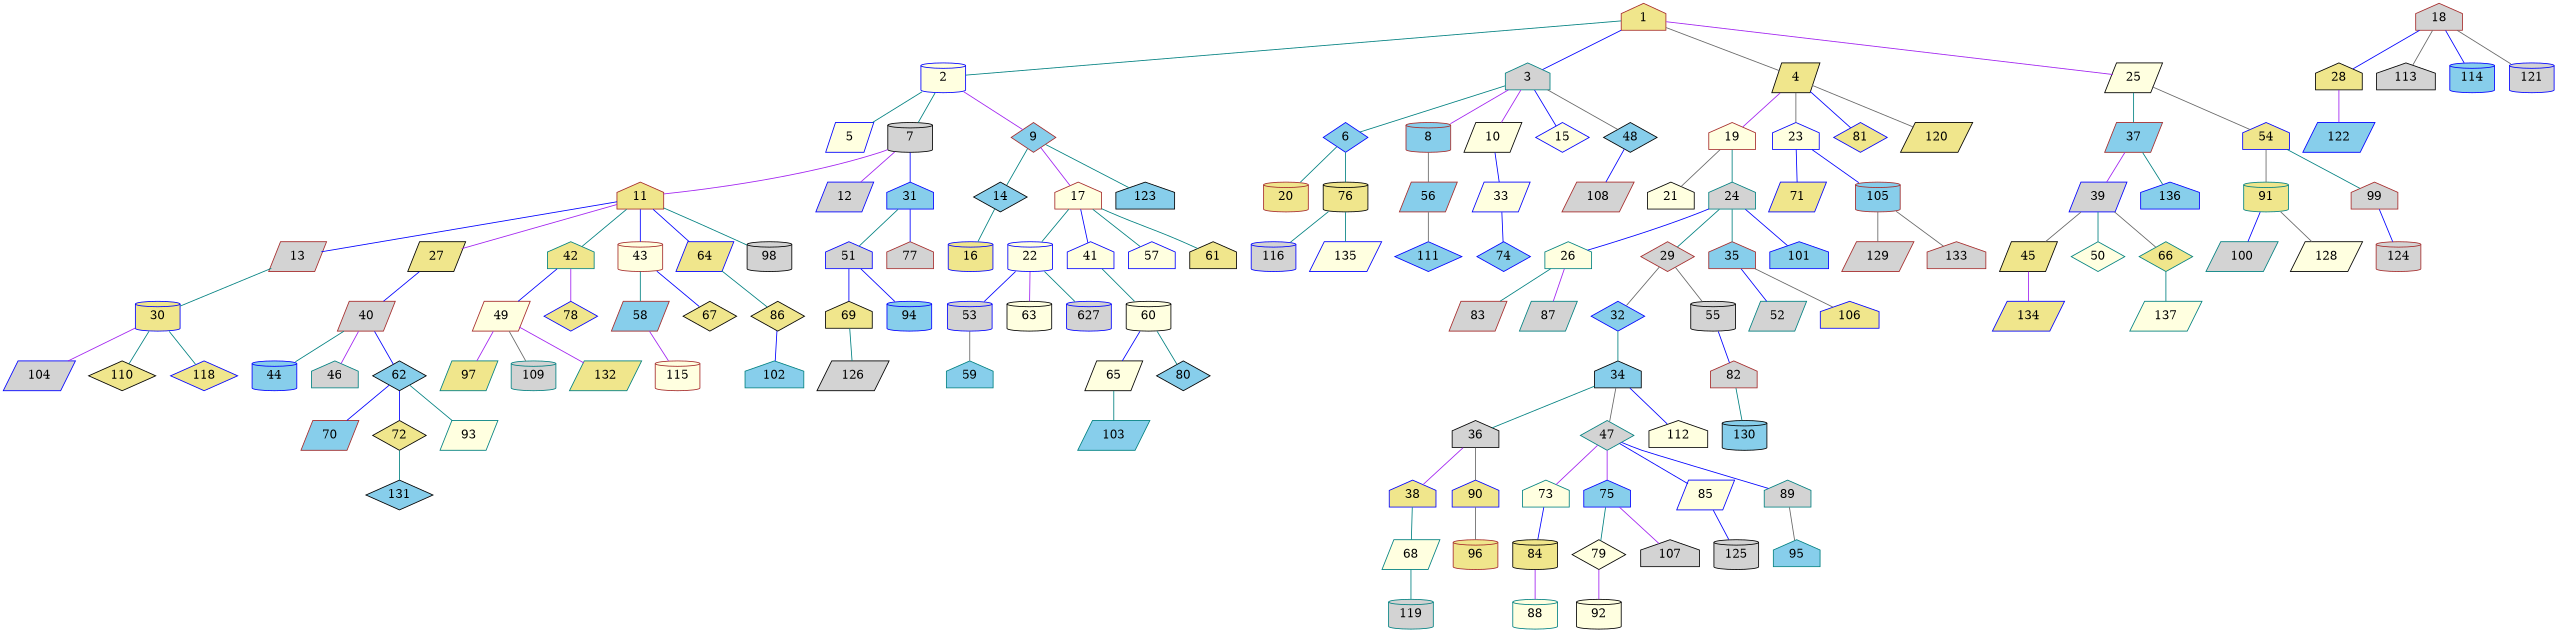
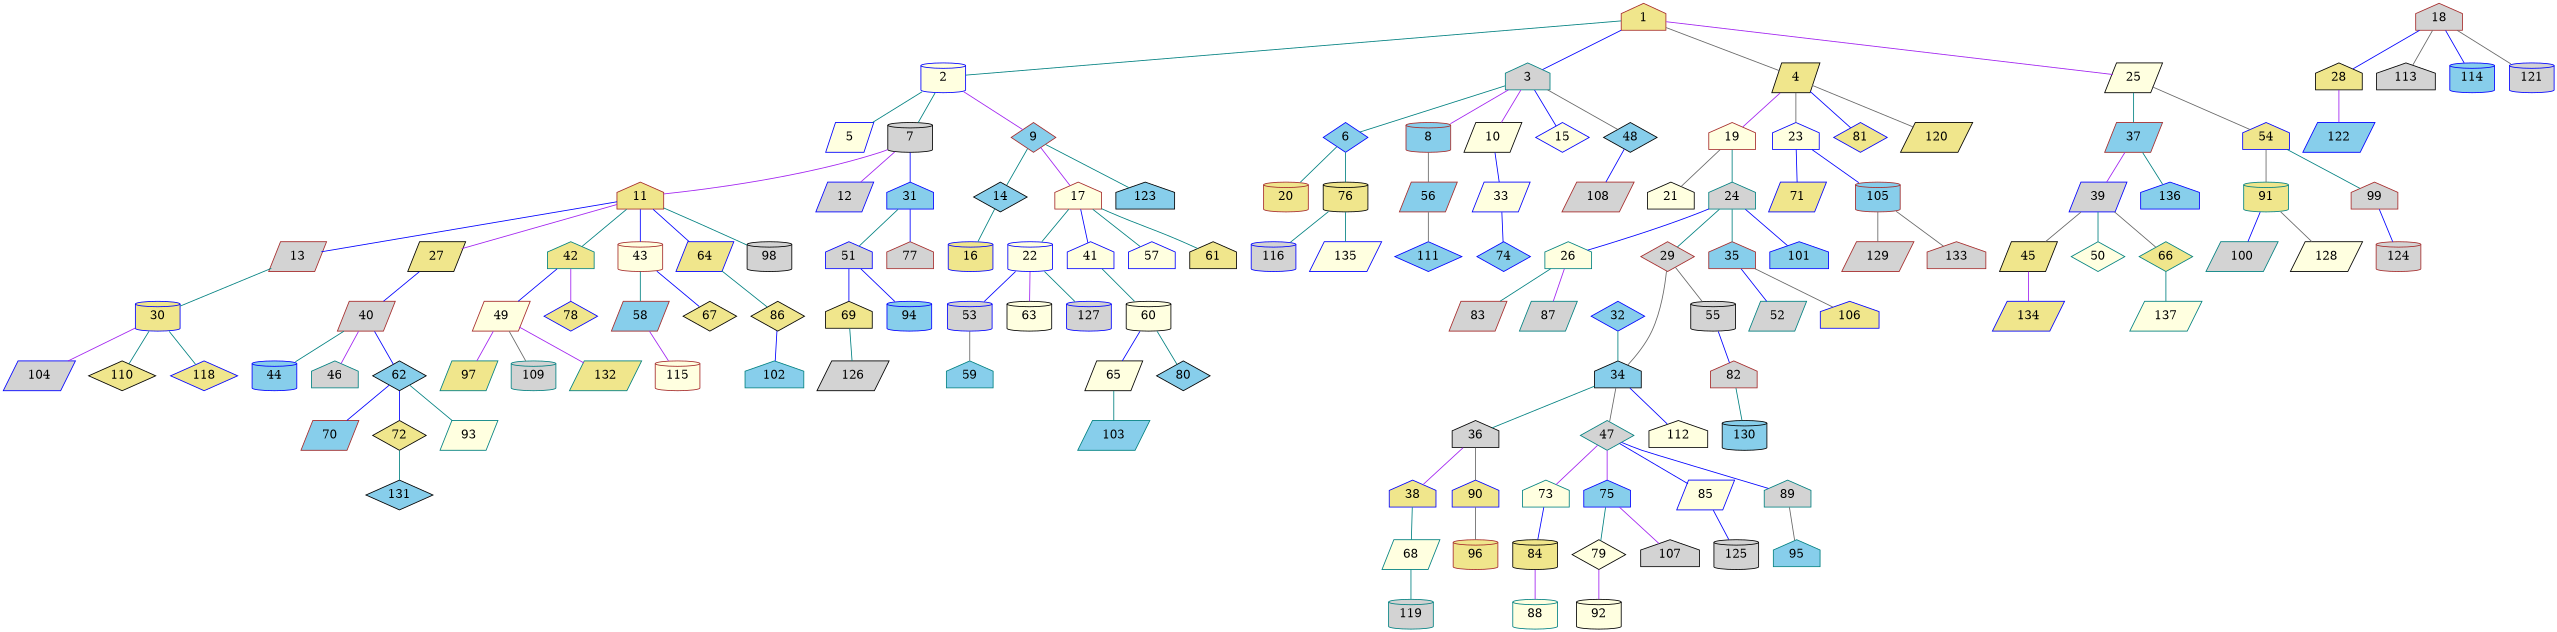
(1643, 286) -> (1656, 322)
(1089, 316) -> (1089, 316)
